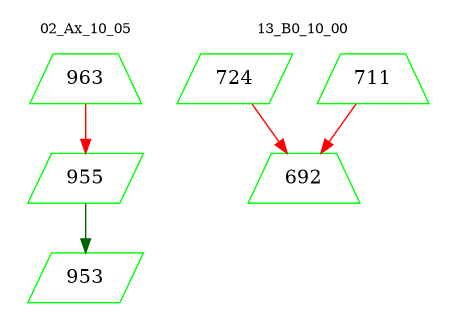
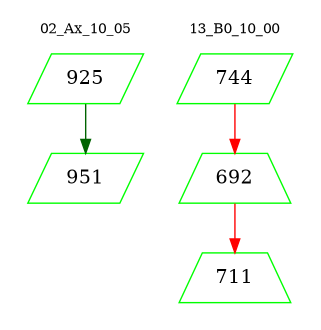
(86, 79) -> none
(235, 79) -> (235, 79)
(343, 123) -> (235, 221)
(86, 178) -> (86, 79)
(86, 278) -> (86, 178)
